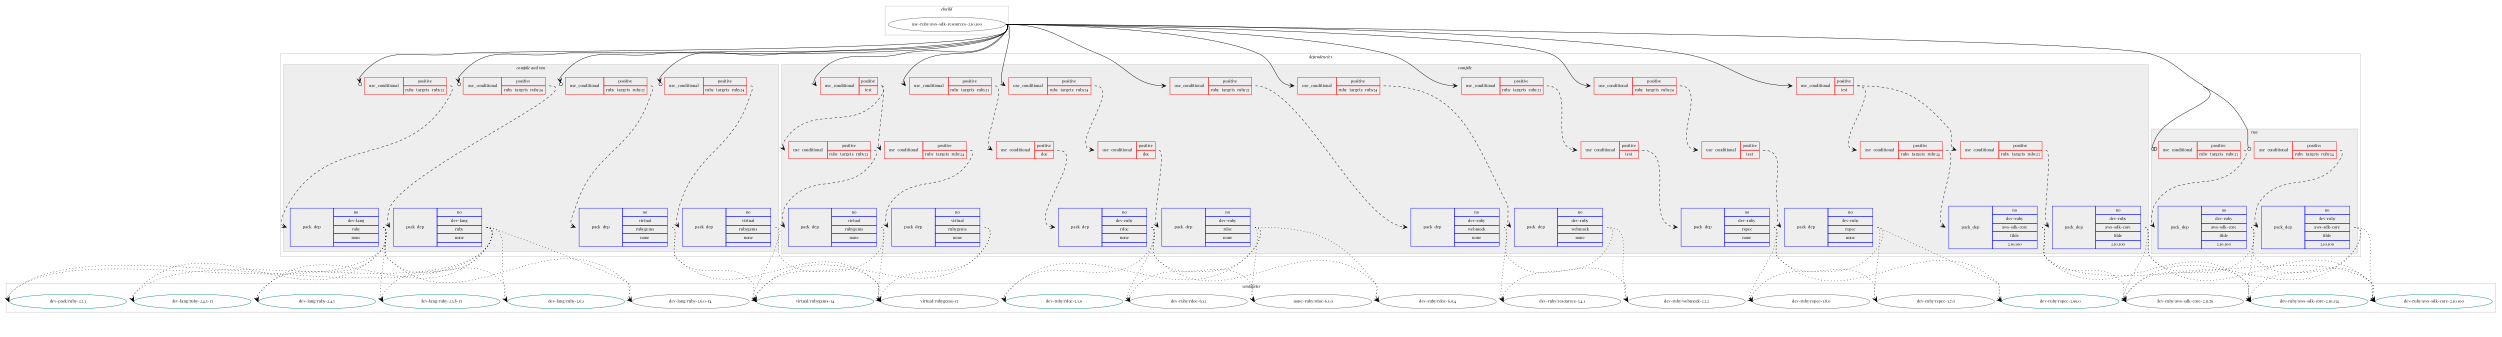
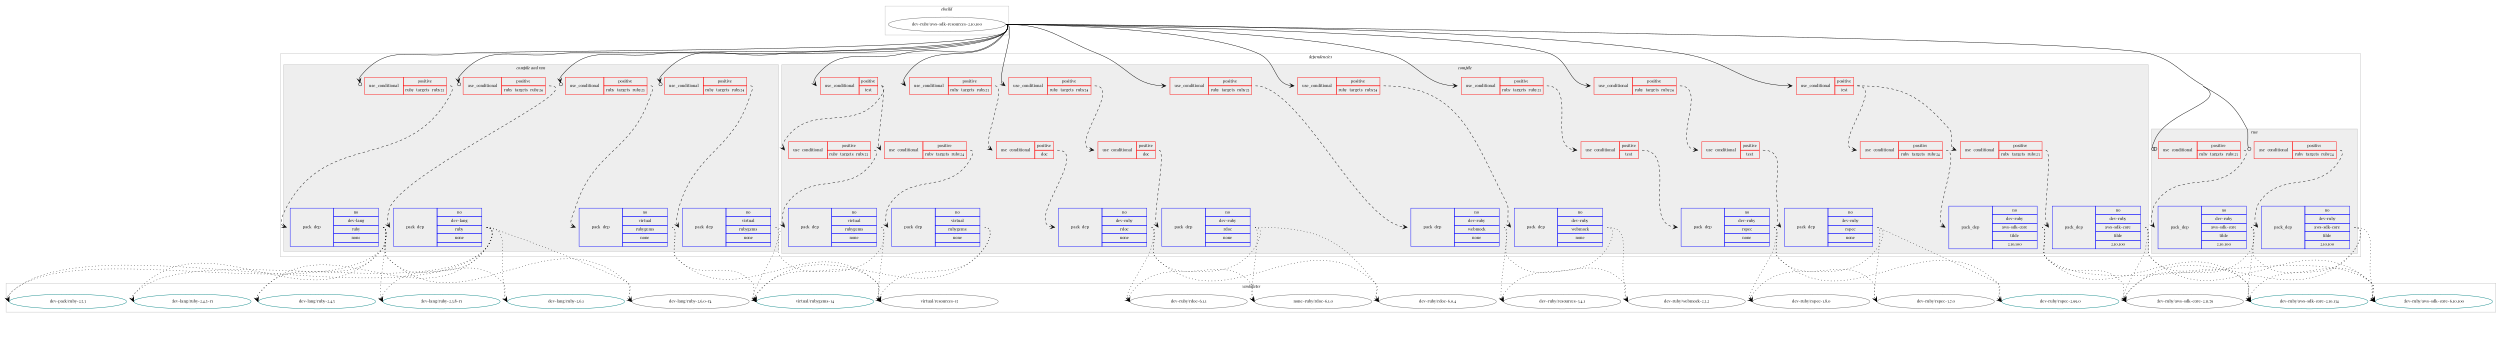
(947, 24) -> (947, 24)
(940, 302) -> (940, 302)
(1064, 302) -> none
(2434, 302) -> (2434, 302)
